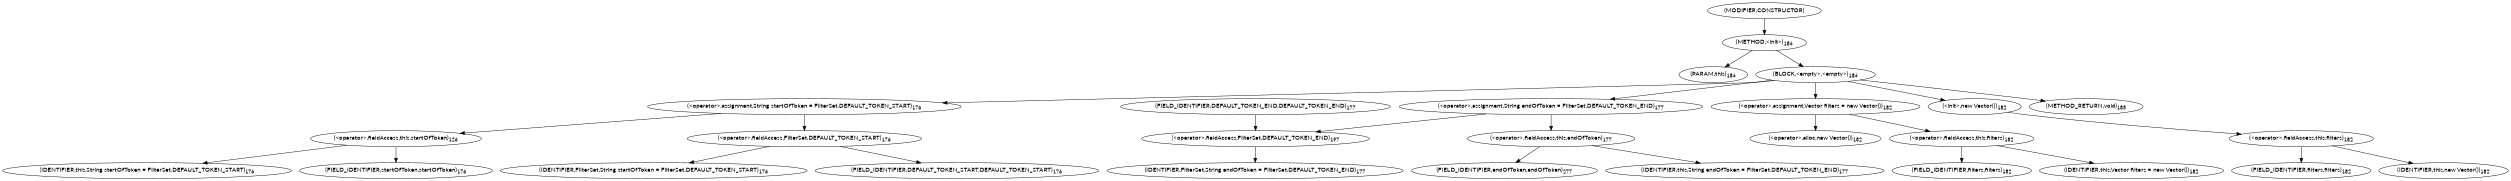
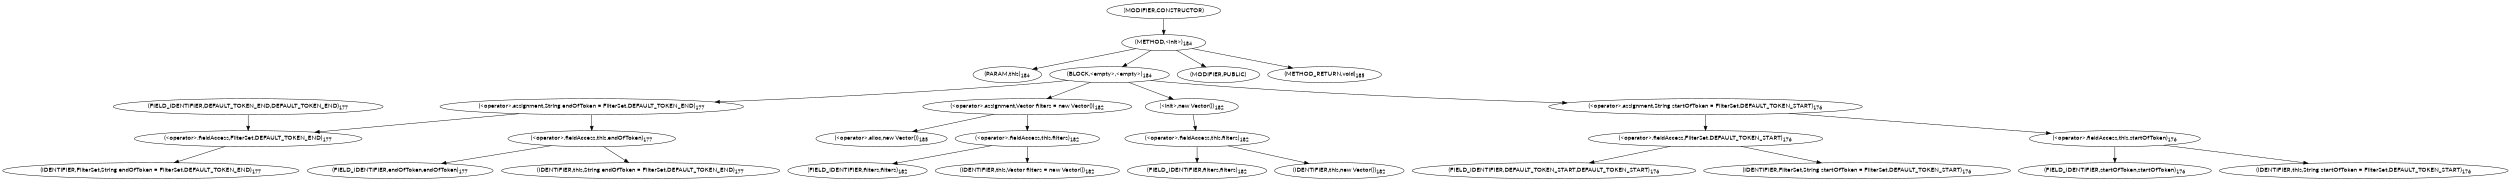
none -> (1218, 75)
(1951, 90) -> (1240, 58)
(454, 138) -> (2172, 138)
(1335, 138) -> (328, 138)
(1858, 138) -> (924, 138)
(1568, 170) -> (464, 170)
